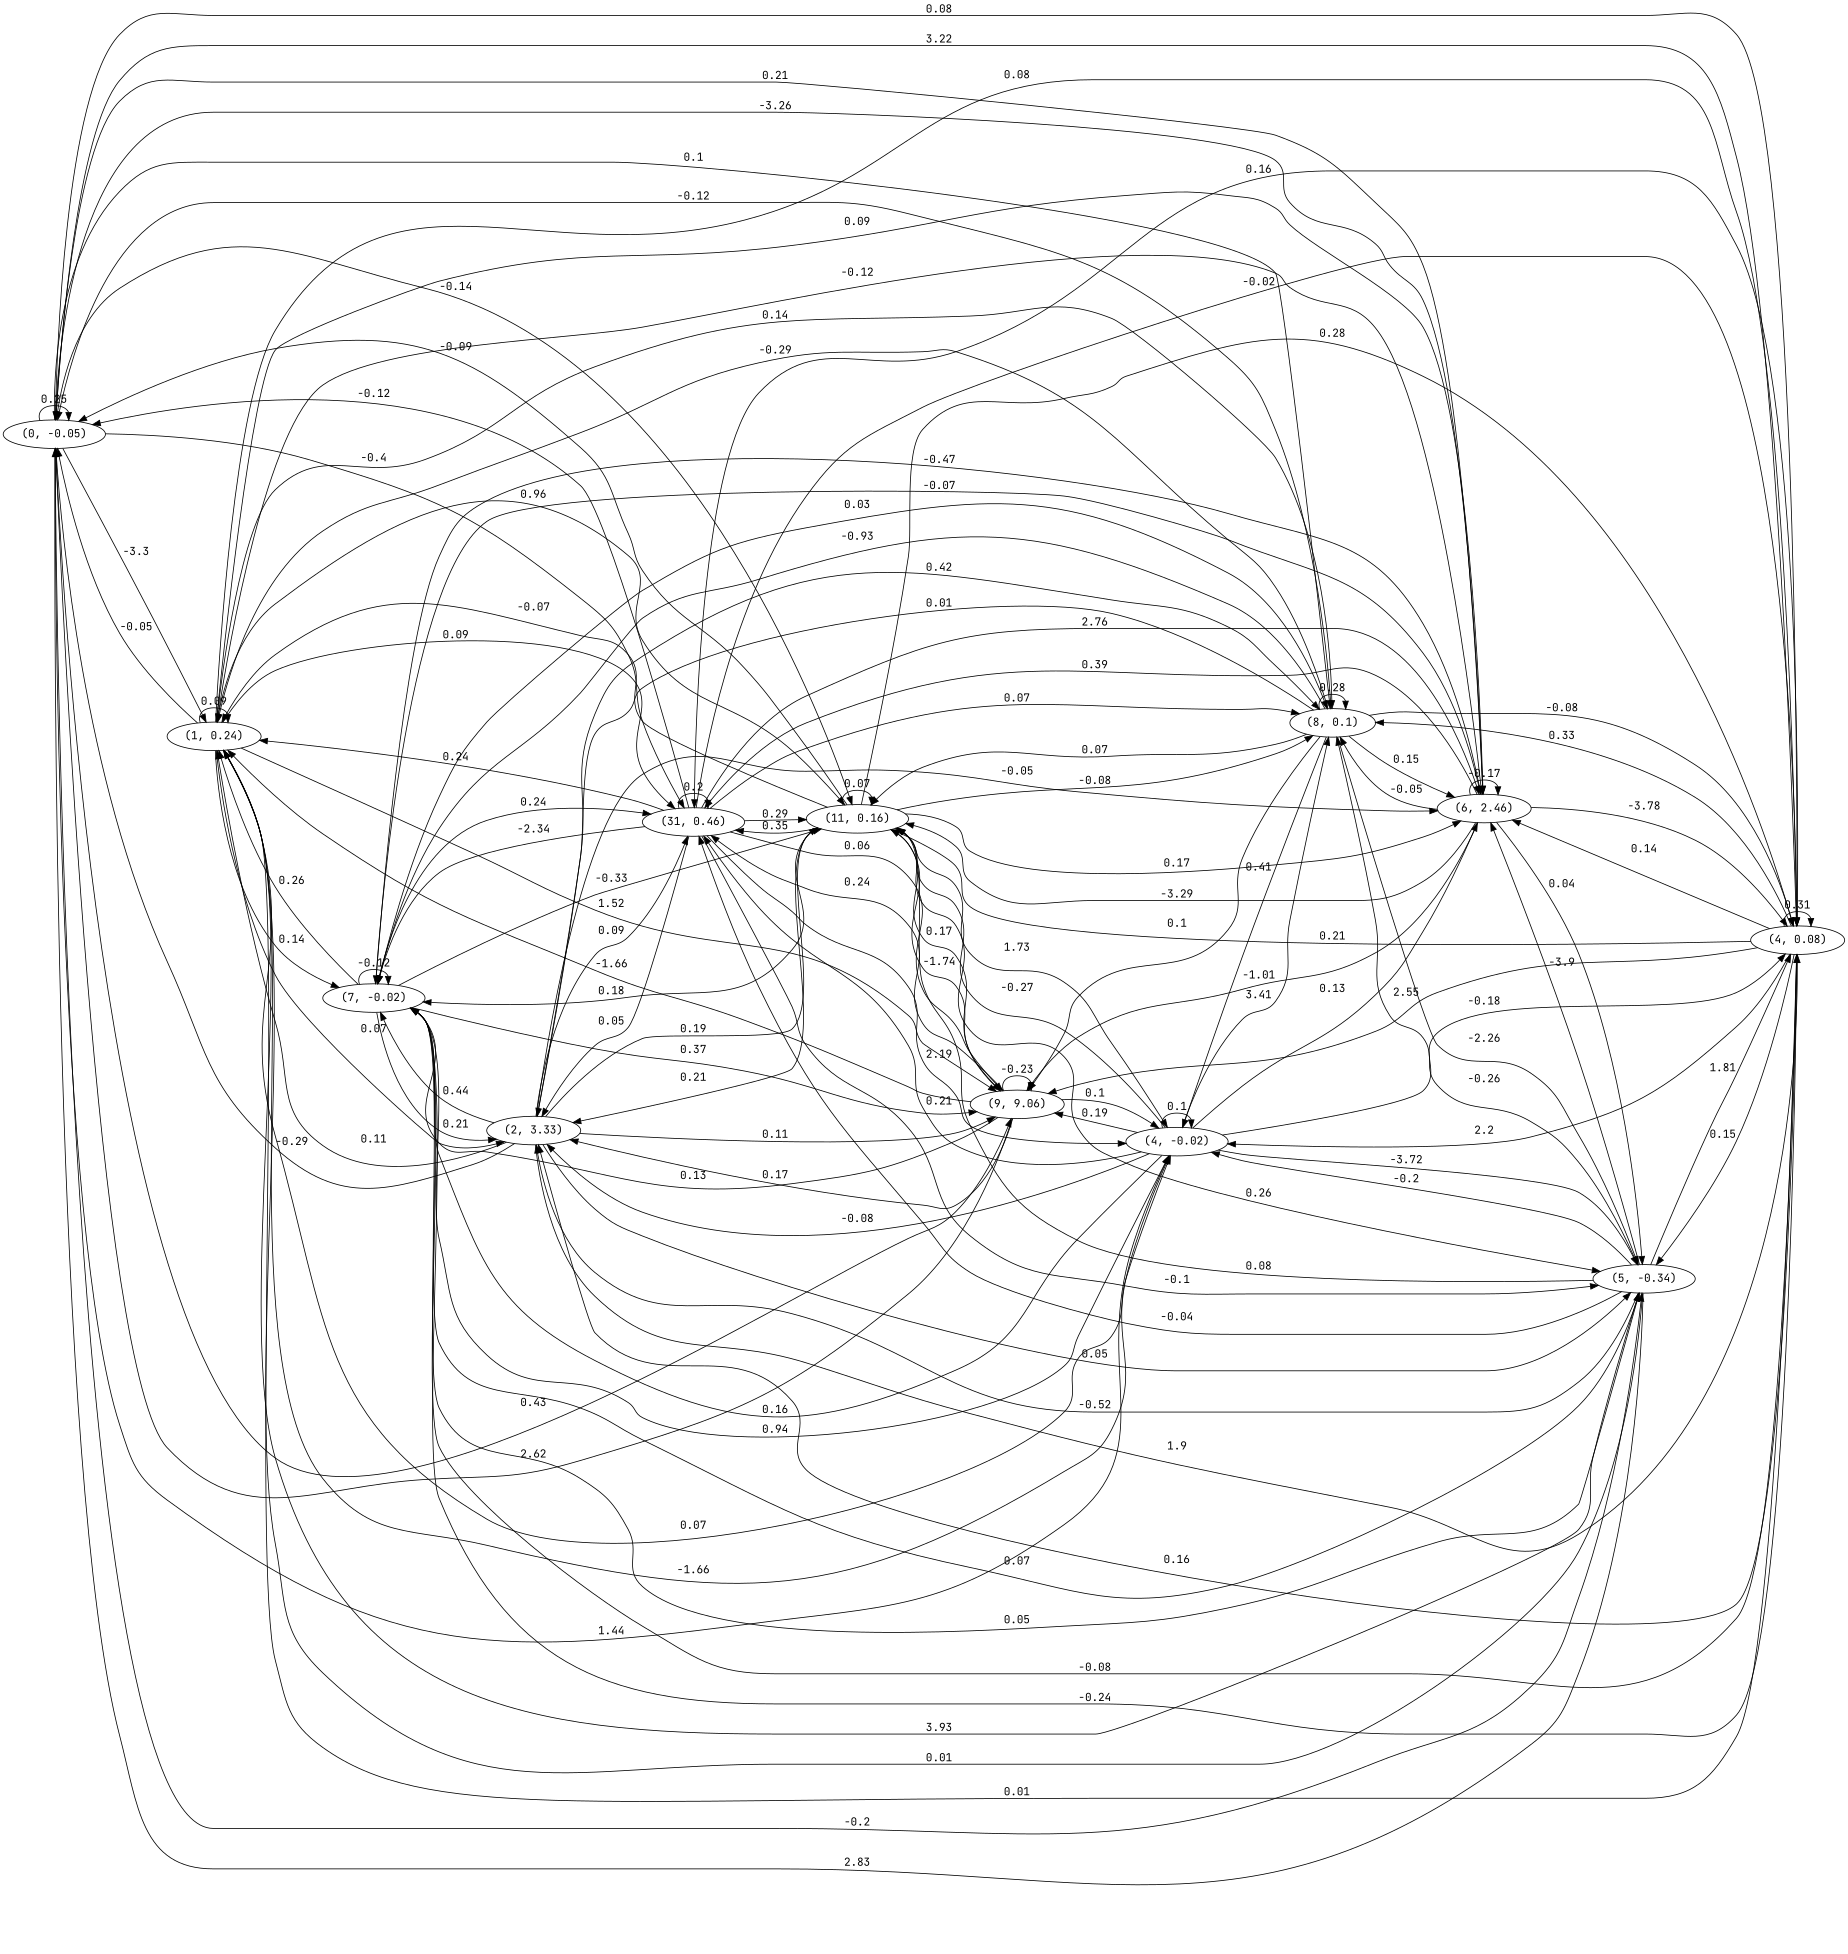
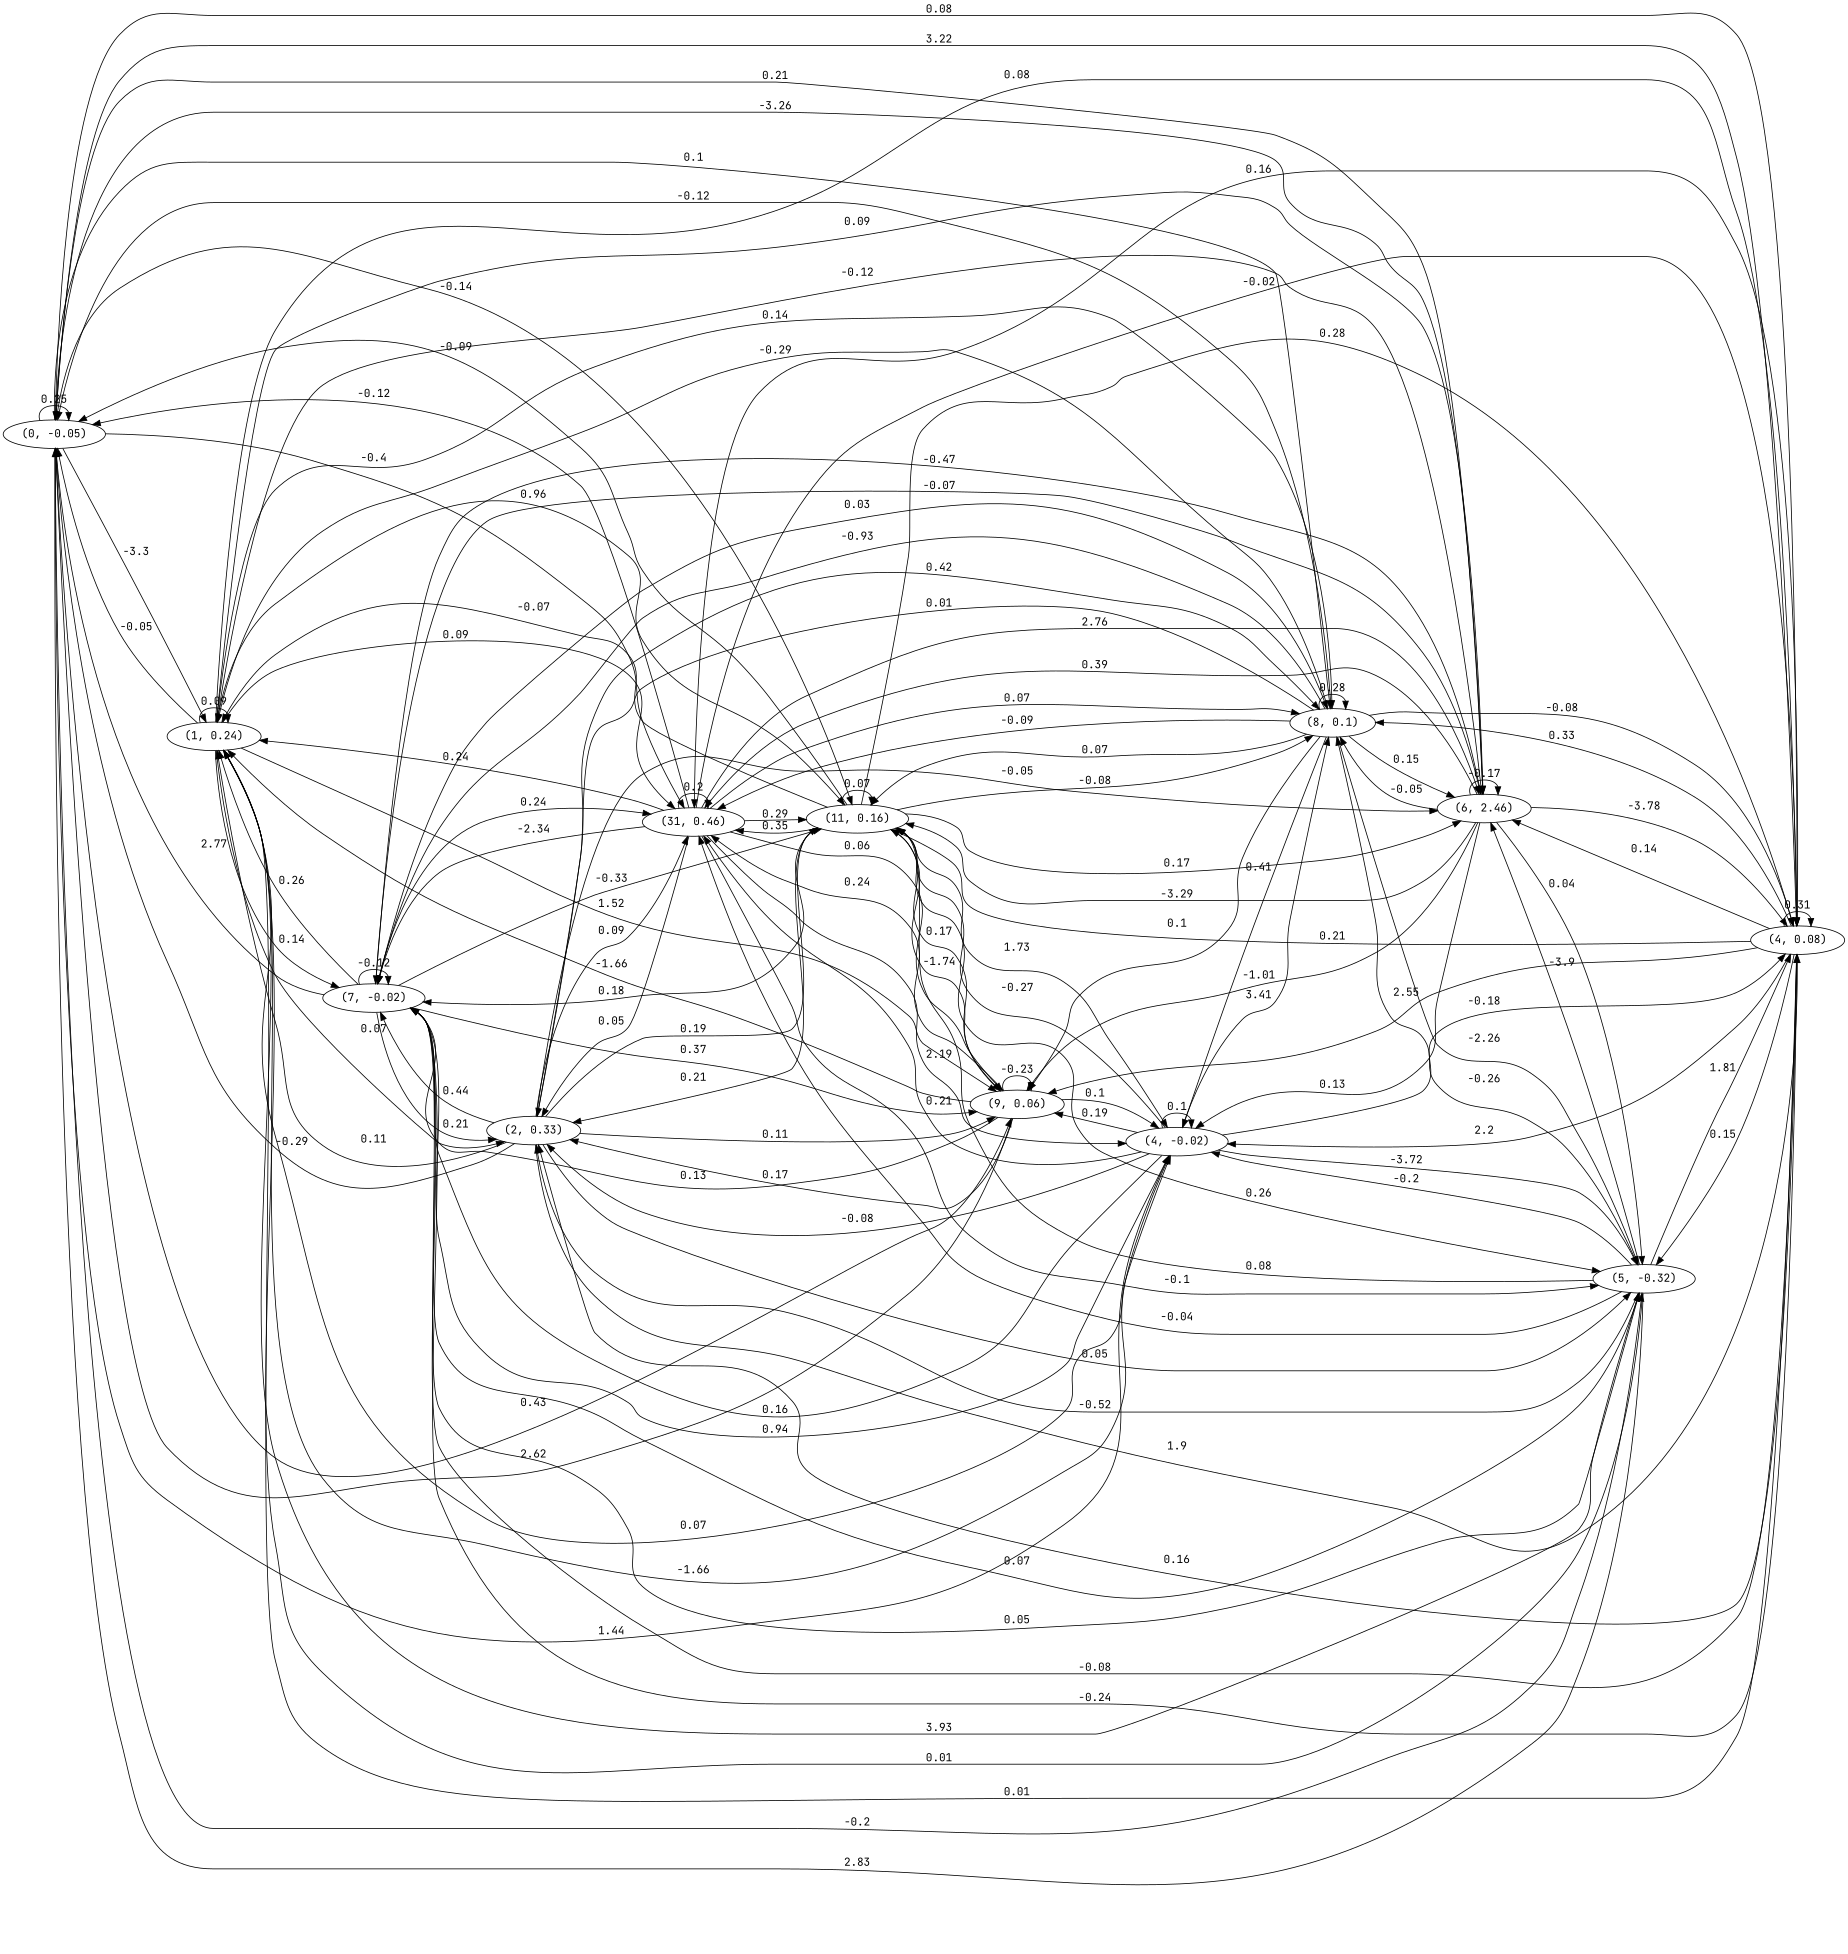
none -> (1002, 733)
none -> (127, 763)
(1363, 1006) -> (1420, 1068)
(1017, 1104) -> (1017, 1104)
(534, 1131) -> (534, 1131)
(1644, 1279) -> (1644, 1279)
